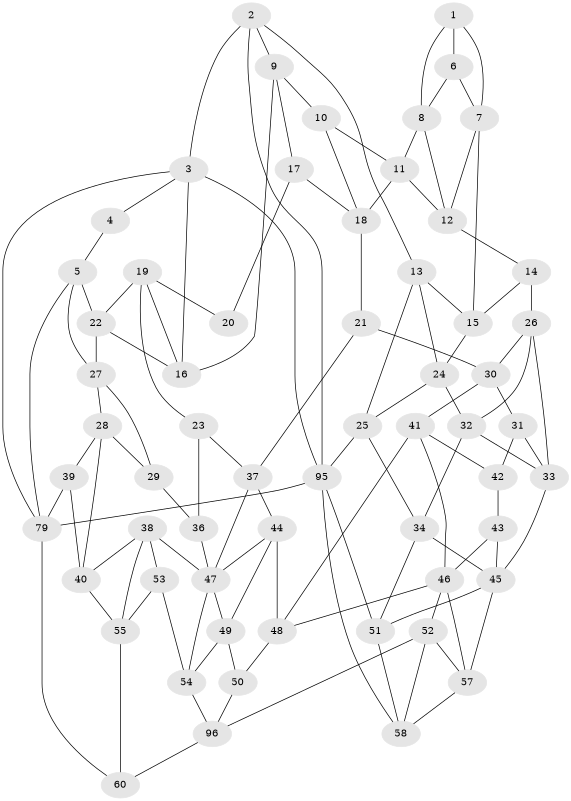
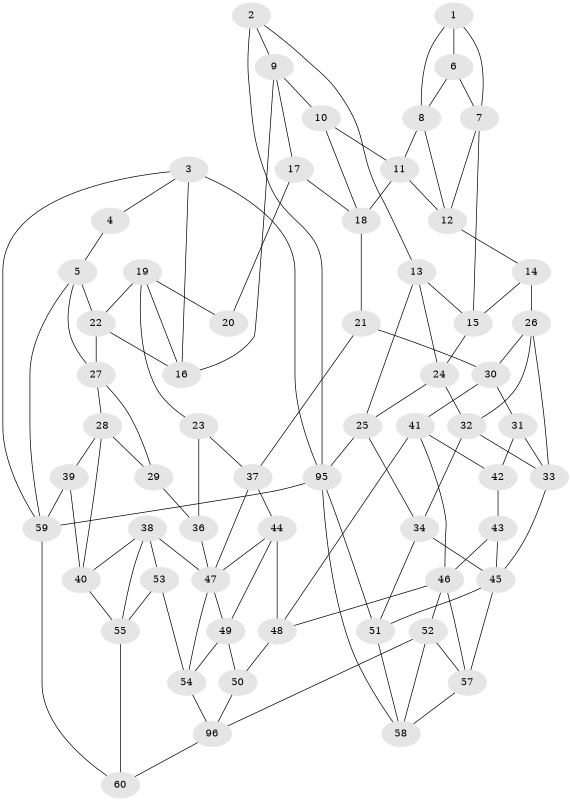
(205, 87) -> none
(42, 529) -> (42, 529)
